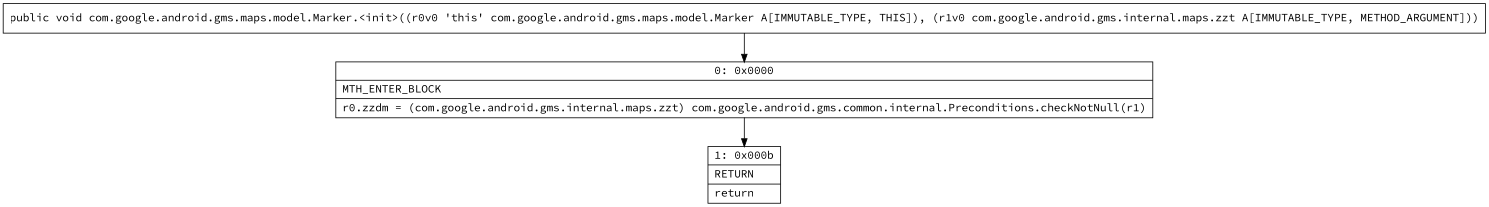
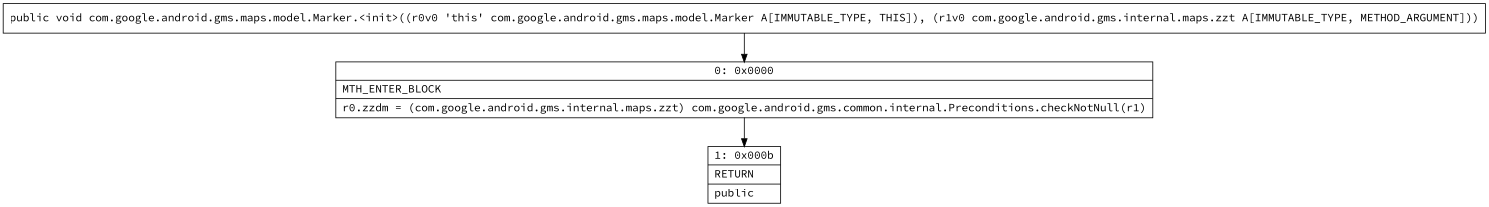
(734, 193) -> (734, 193)
